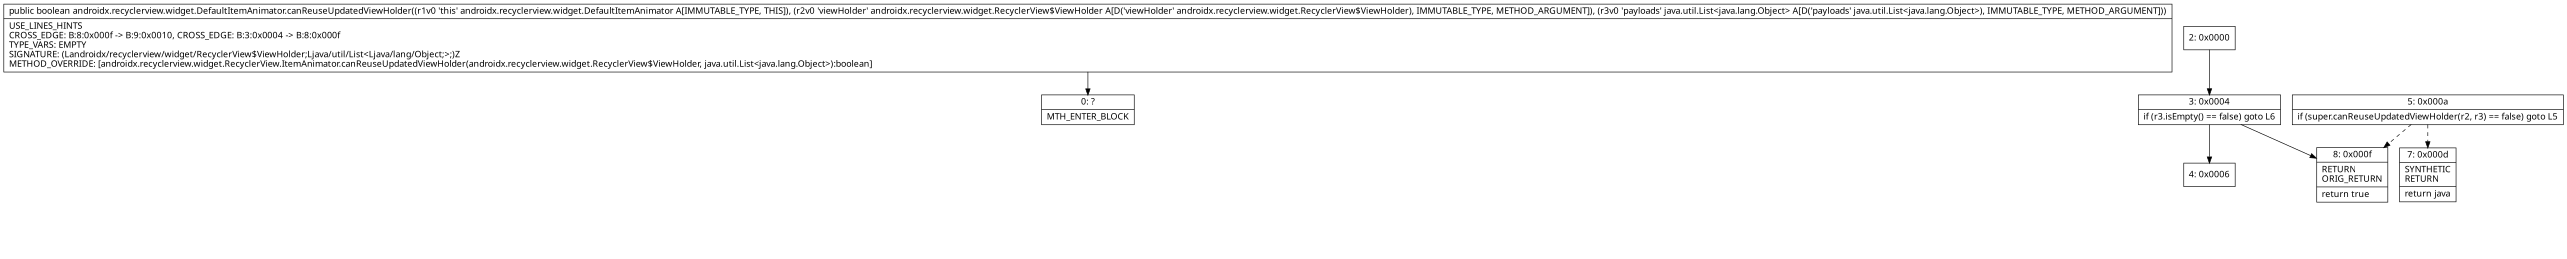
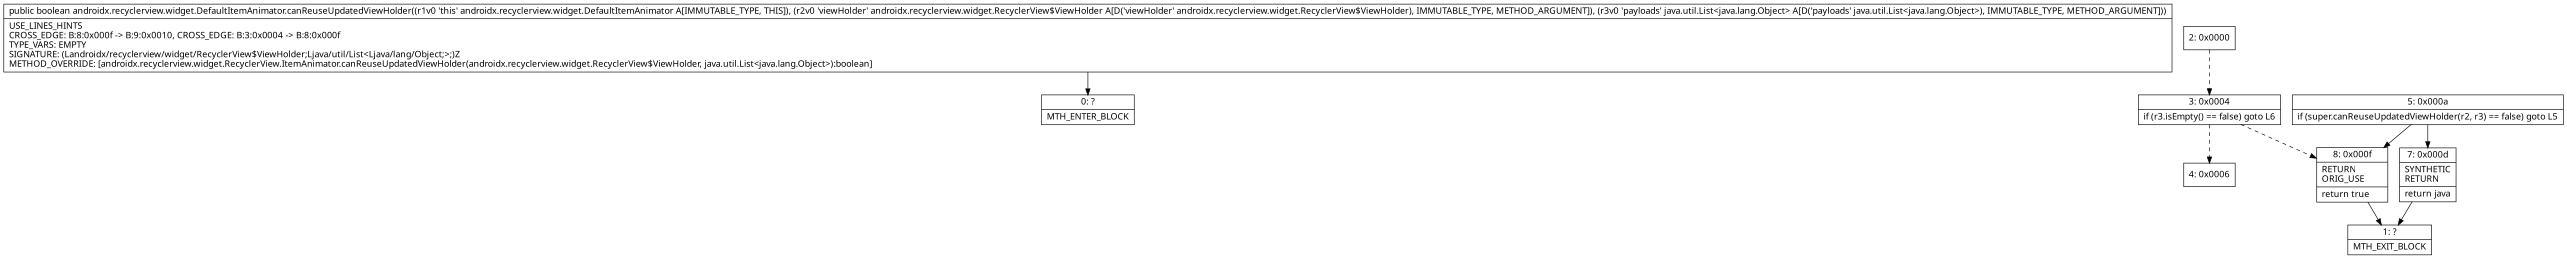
(2209, 69) -> (2209, 69)
(2428, 133) -> (2428, 133)
(2400, 134) -> (2400, 134)
(2276, 140) -> (2276, 140)
(2209, 141) -> (2209, 141)
(2352, 179) -> (2343, 179)
none -> (2390, 240)
